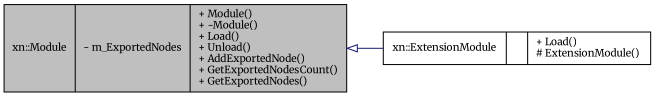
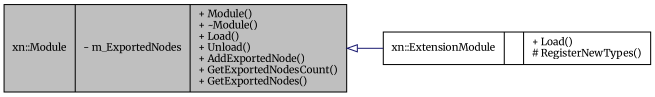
(588, 53) -> (587, 53)
